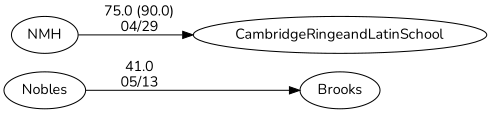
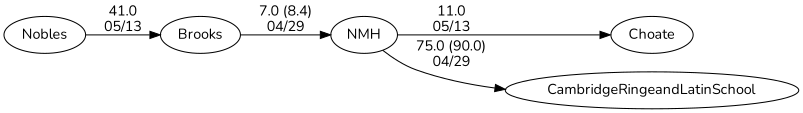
none -> (280, 35)
none -> (652, 35)
